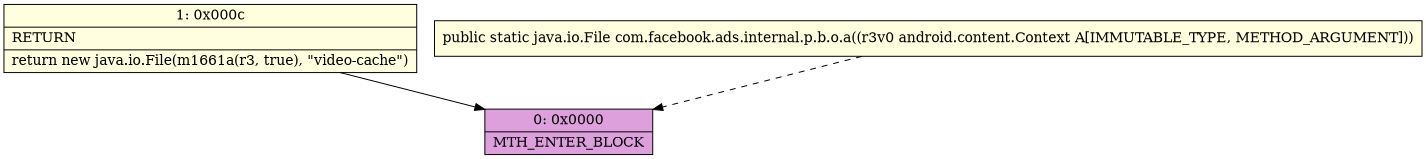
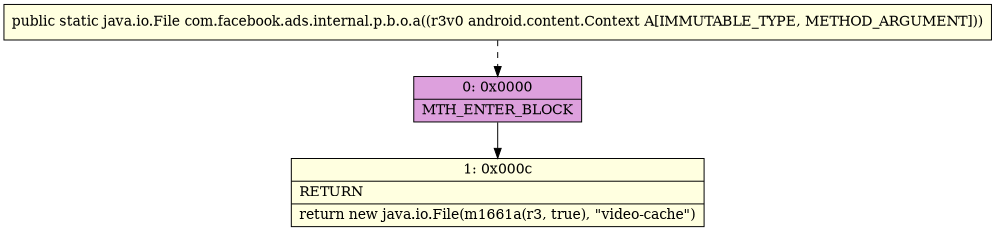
(408, 90) -> (498, 135)
